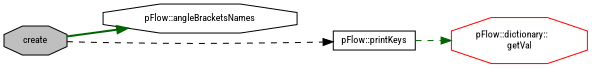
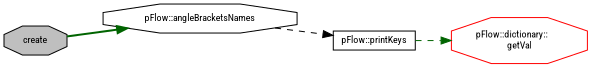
(195, 43) -> (299, 31)
